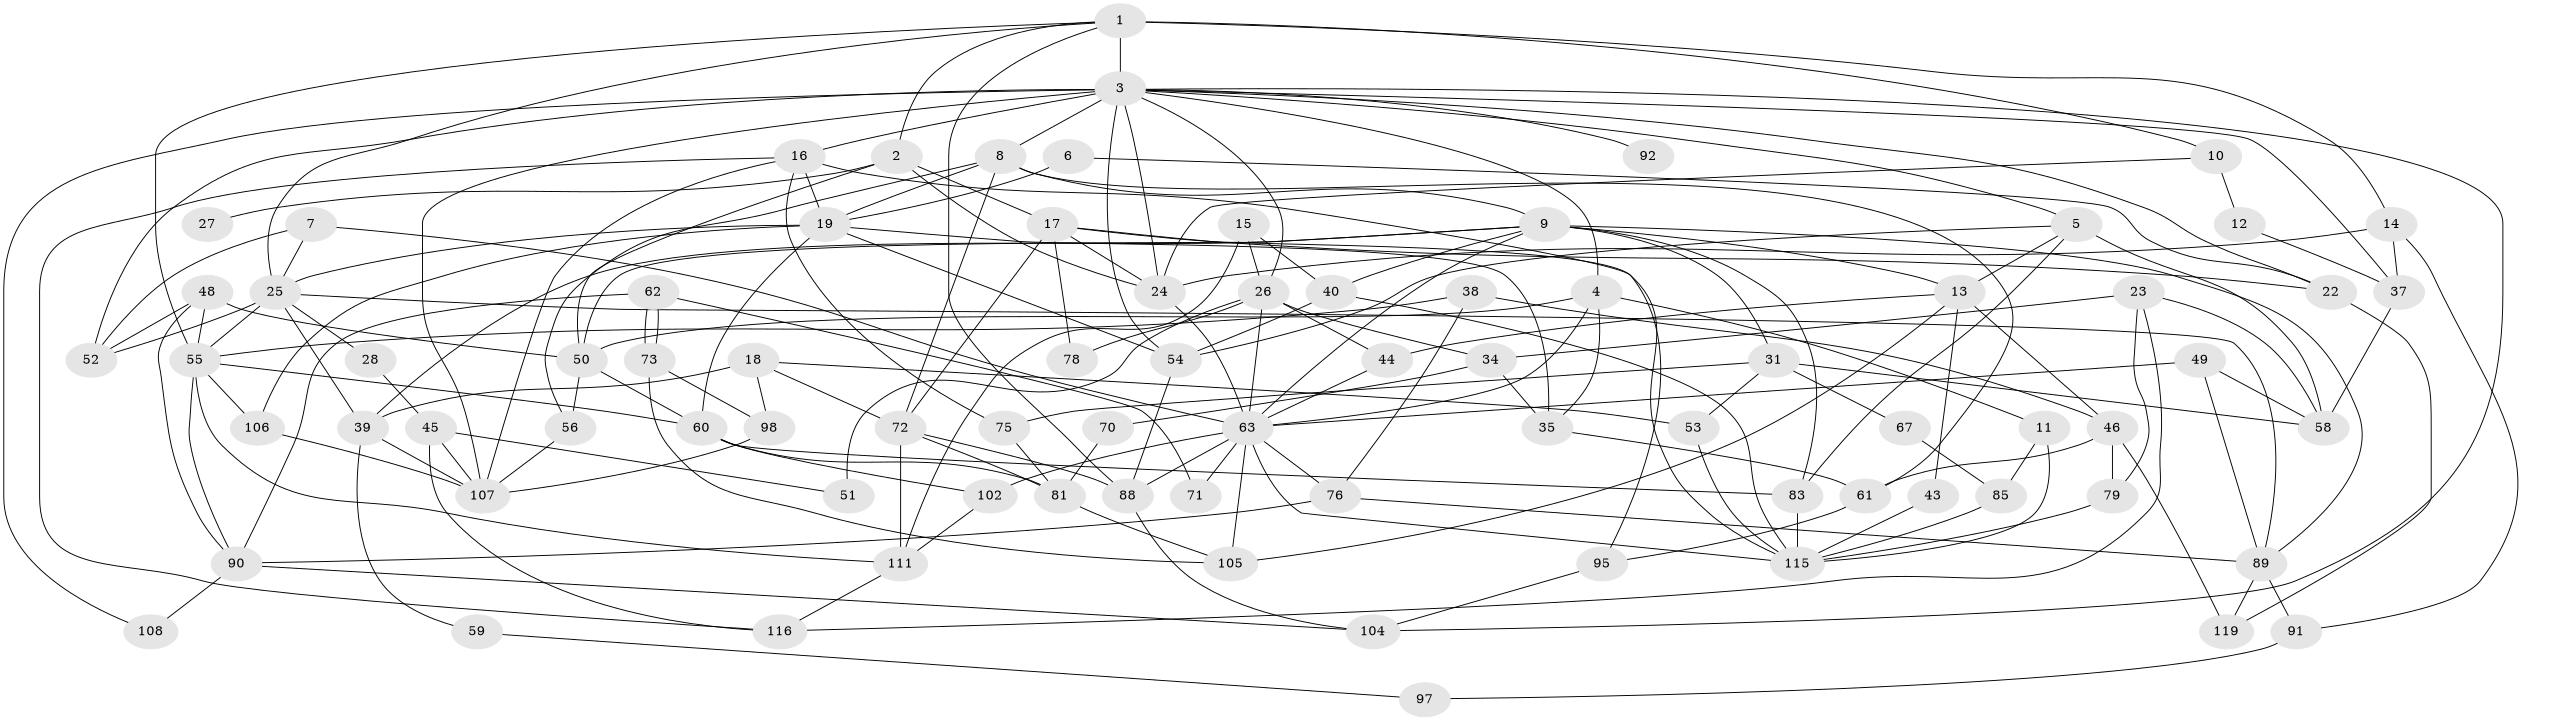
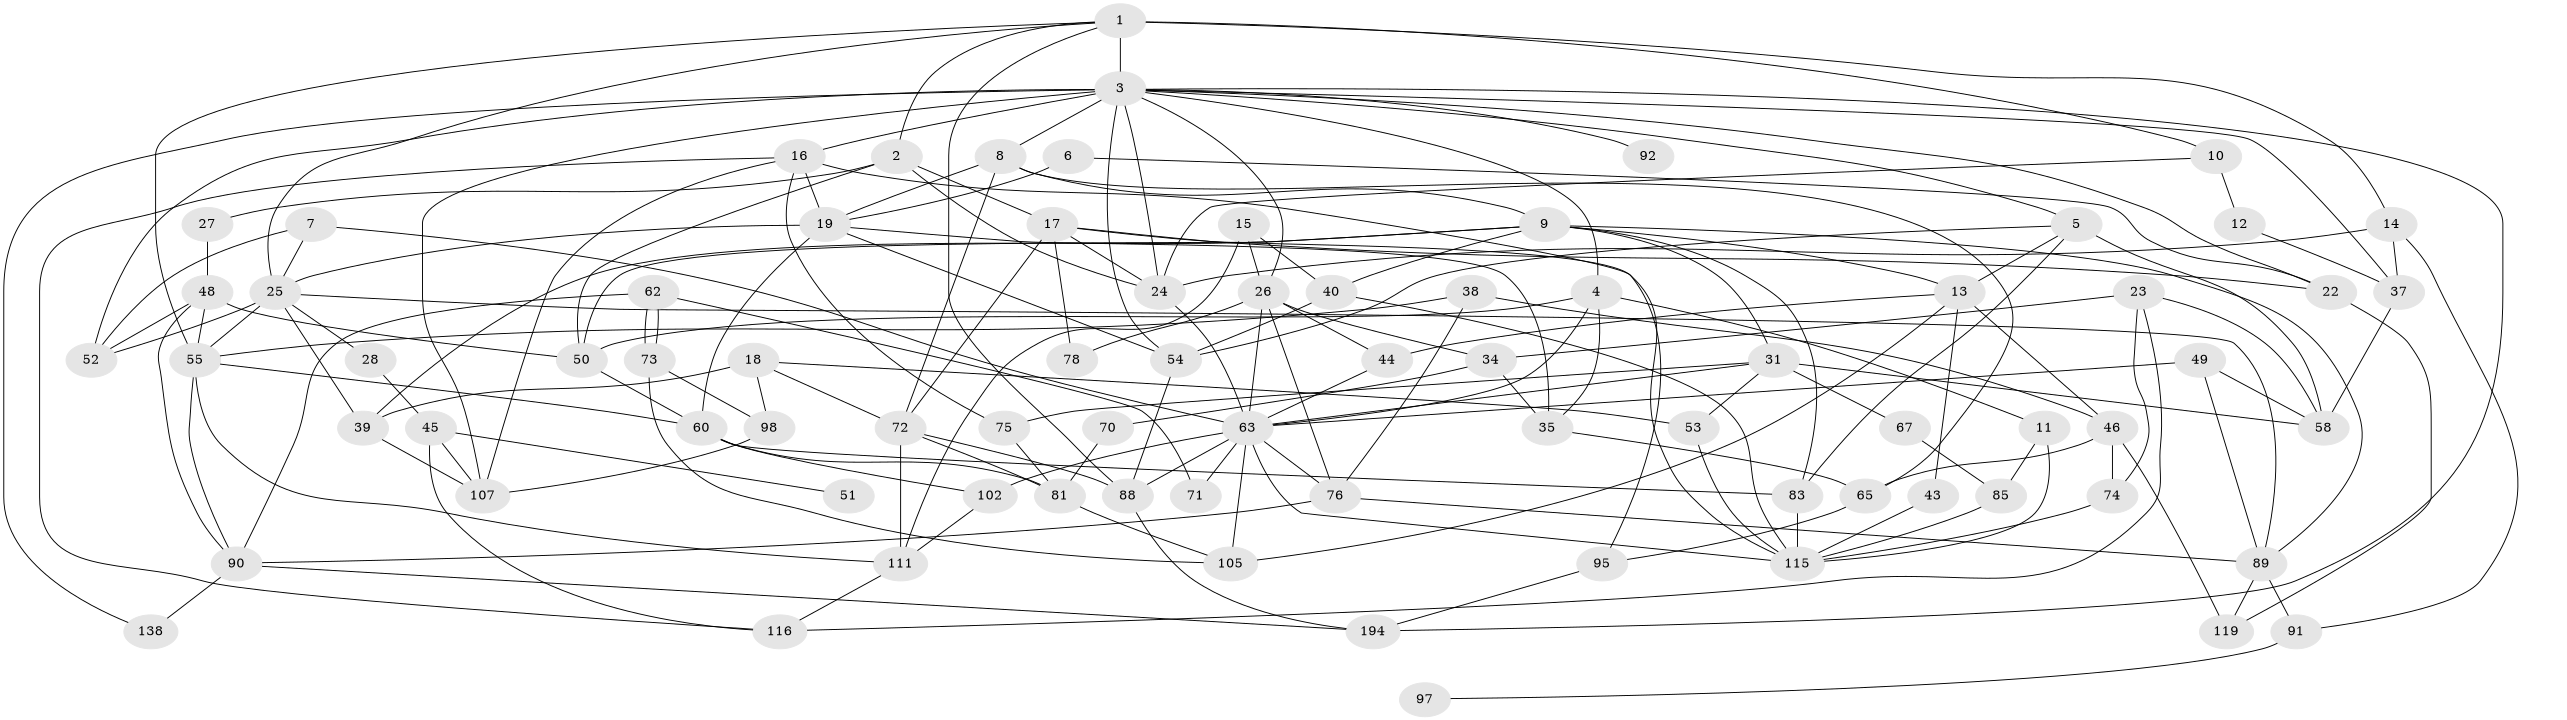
none -> (207, 264)
(1404, 298) -> (1511, 394)
(1026, 391) -> (1297, 386)
(257, 428) -> none
(571, 428) -> none
(1865, 496) -> (1865, 496)
(2112, 496) -> (2112, 496)
(151, 632) -> (151, 632)
(477, 632) -> none
(1373, 632) -> (1373, 632)
